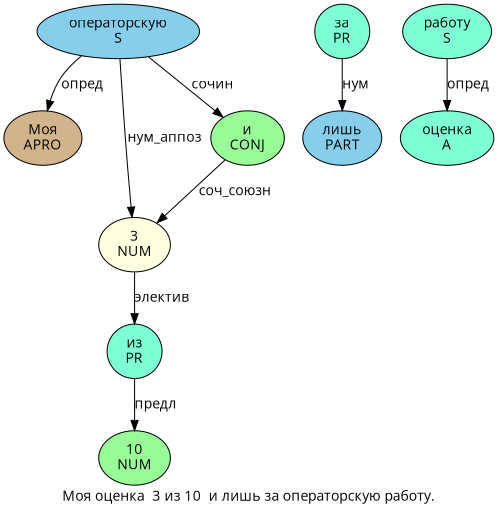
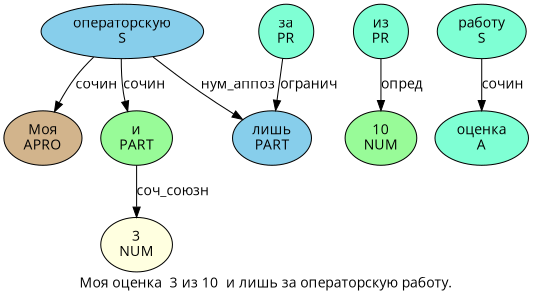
(83, 85) -> (97, 85)
(356, 85) -> (309, 85)
(468, 85) -> (503, 85)
(125, 133) -> (193, 87)
(248, 138) -> (137, 138)
(135, 293) -> none
(156, 405) -> (402, 85)
